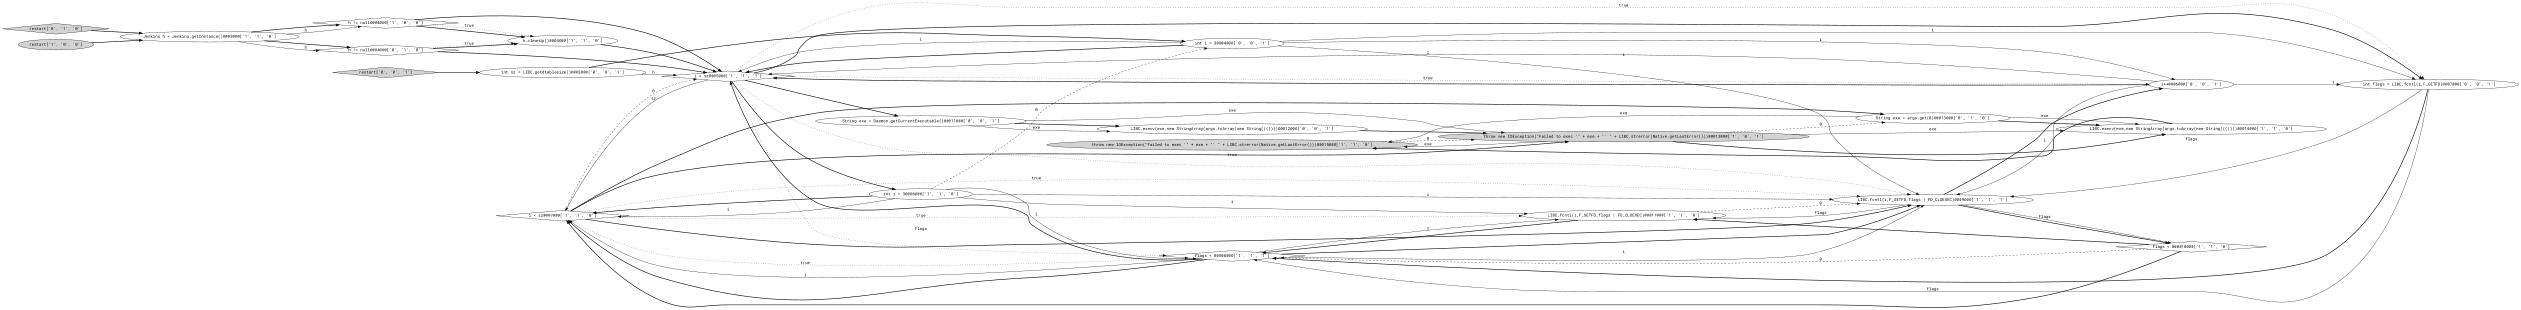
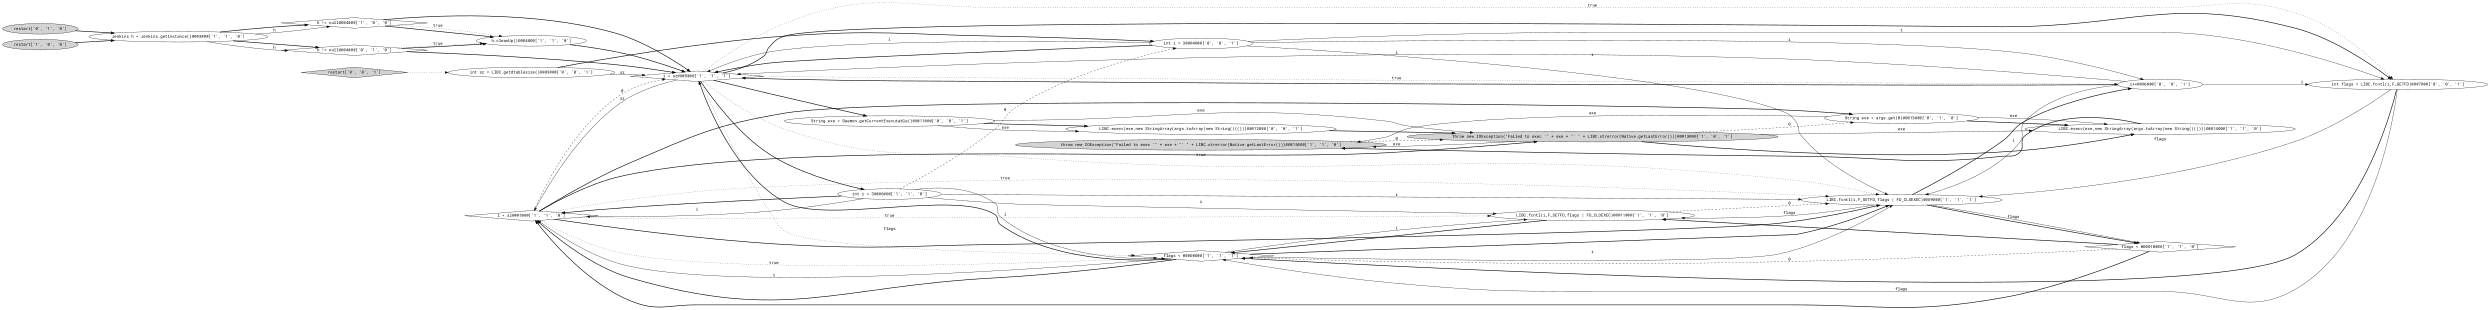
(56, 29) -> (40, 29)
(458, 72) -> (426, 72)
(654, 73) -> (622, 73)
